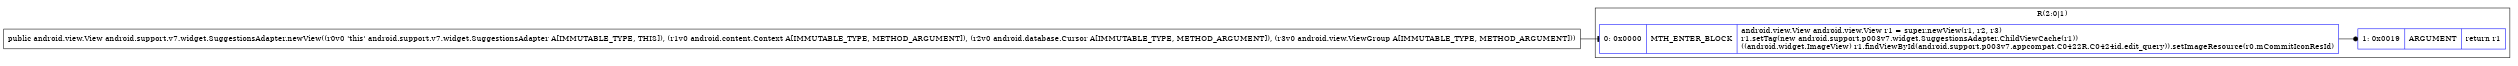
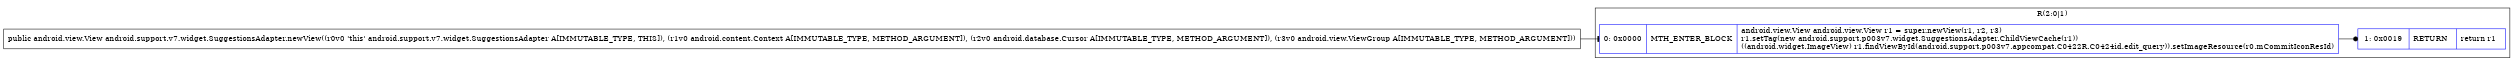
(2433, 39) -> (2431, 39)
